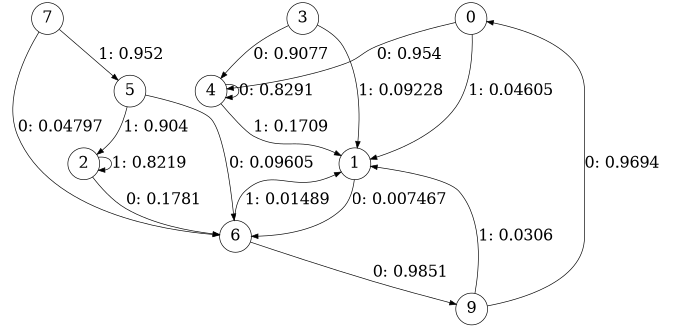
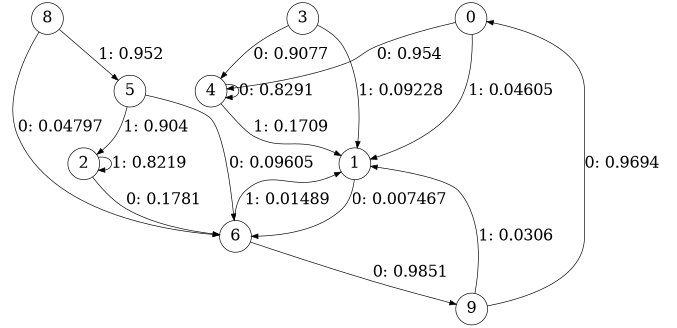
(47, 19) -> (47, 19)
